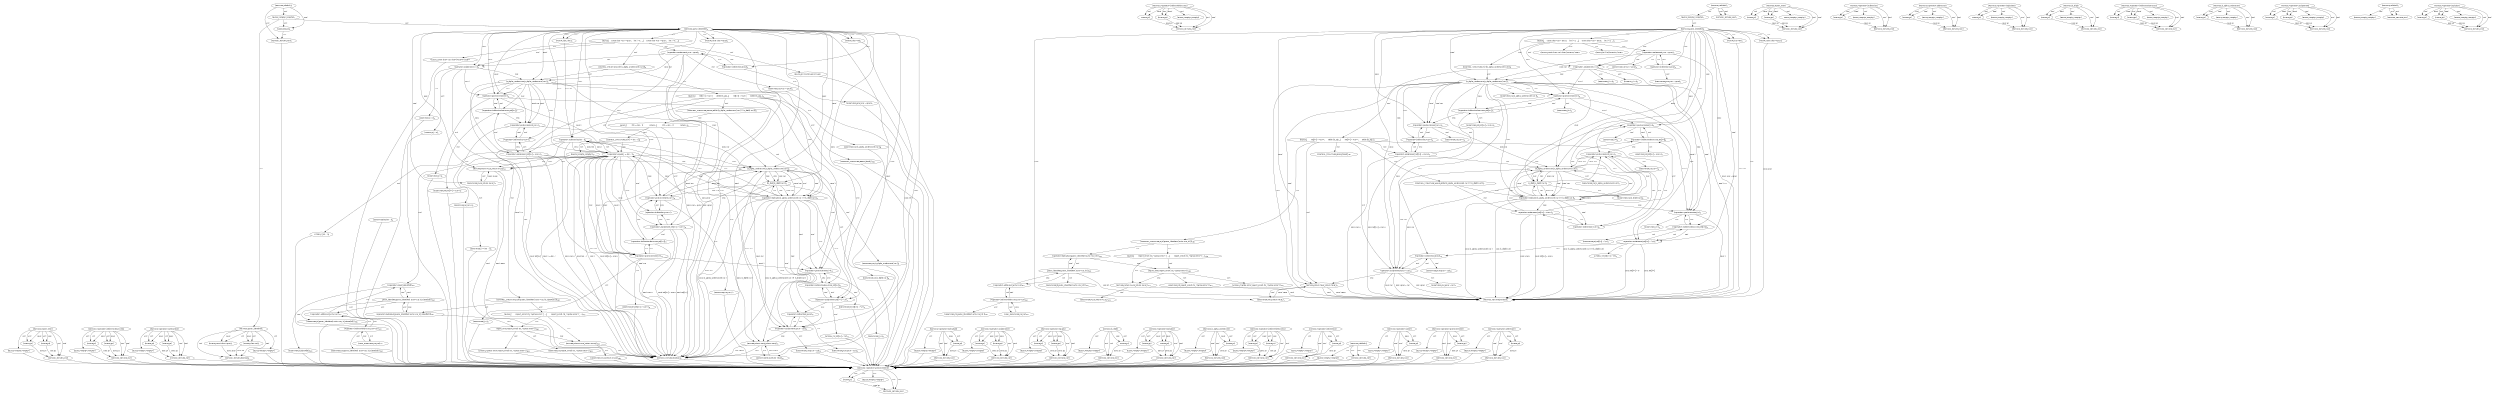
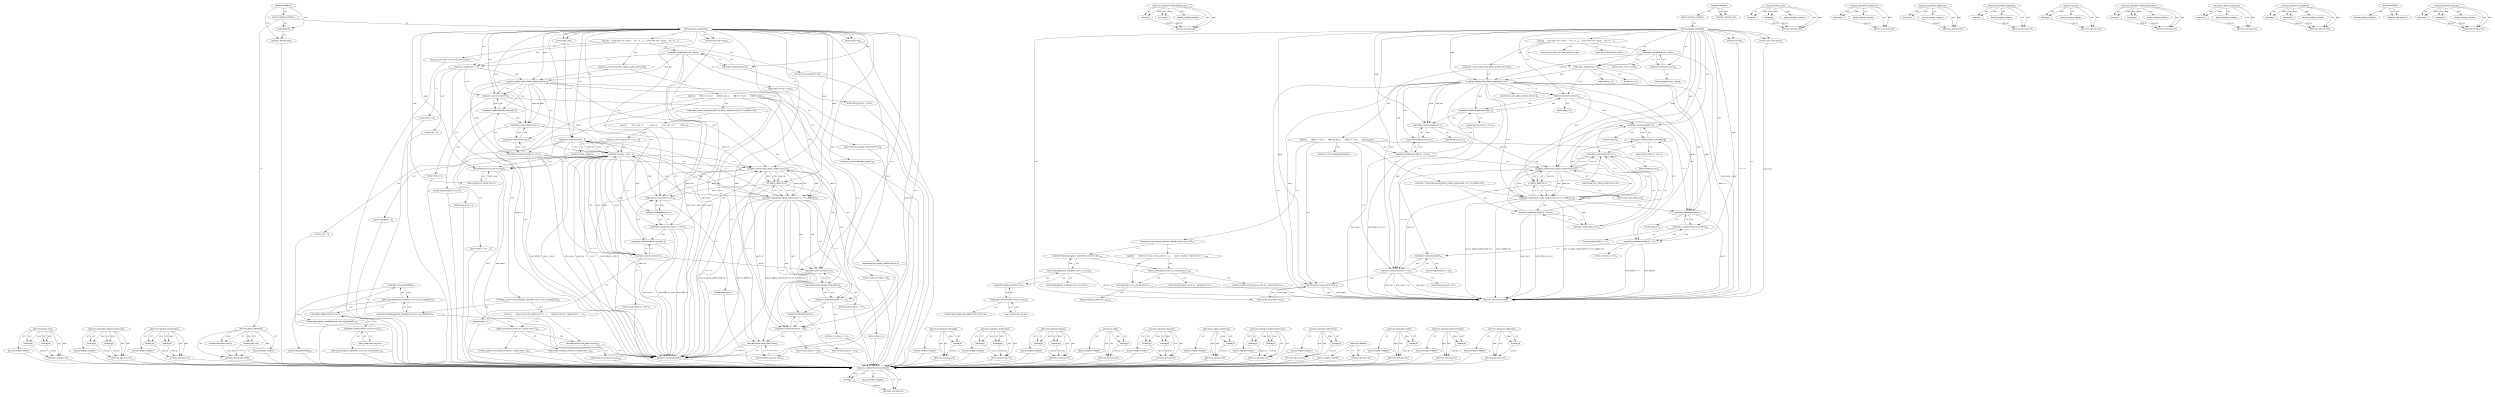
(441, 171) -> (470, 159)
